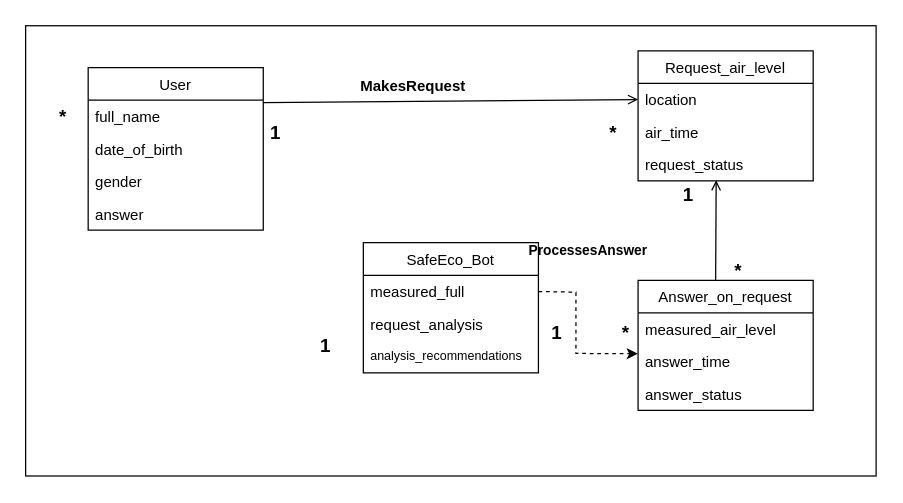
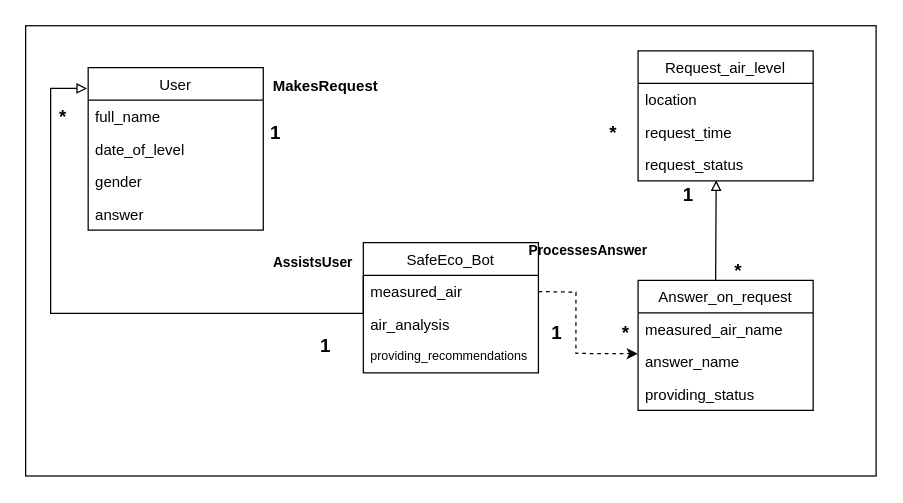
(413, 86) -> (326, 86)
(449, 101) -> none
(674, 133) -> (693, 133)
(148, 149) -> (146, 149)
(716, 188) -> (716, 191)
none -> (313, 261)
(421, 292) -> (418, 292)
none -> (83, 313)
(433, 324) -> (415, 324)
(714, 329) -> (714, 329)
(449, 355) -> (453, 355)
(689, 362) -> (691, 362)
(699, 394) -> (708, 394)
